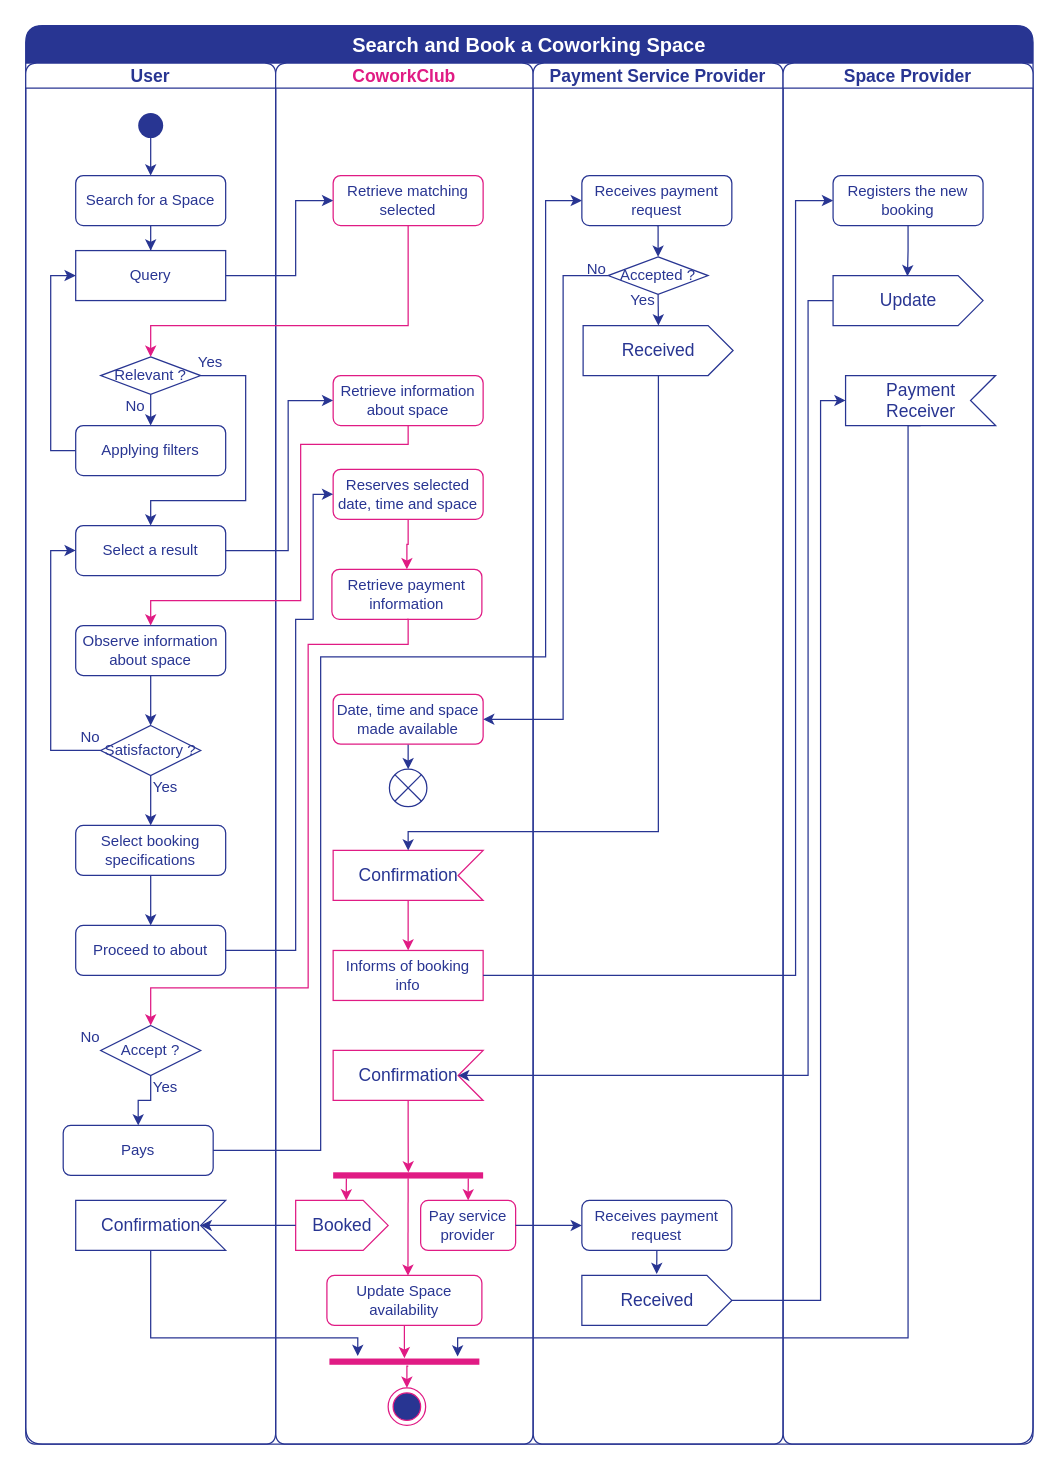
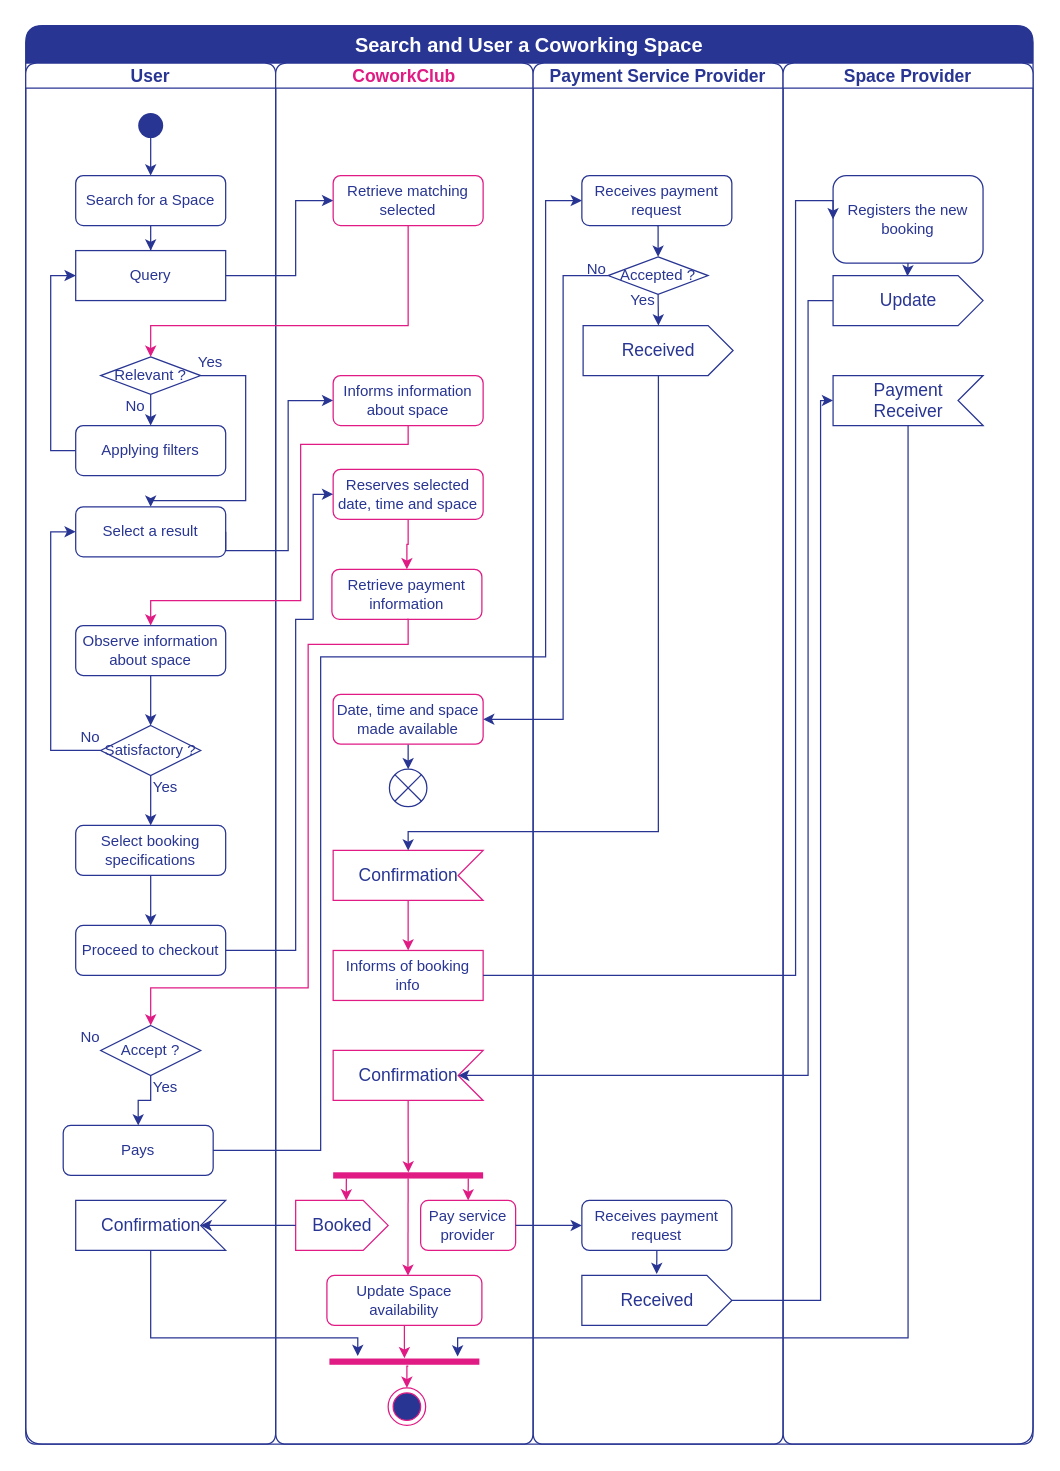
(529, 46) -> (529, 46)
(908, 201) -> (908, 219)
(408, 401) -> (408, 401)
(921, 401) -> (908, 401)
(151, 551) -> (151, 532)
(151, 951) -> (151, 951)
